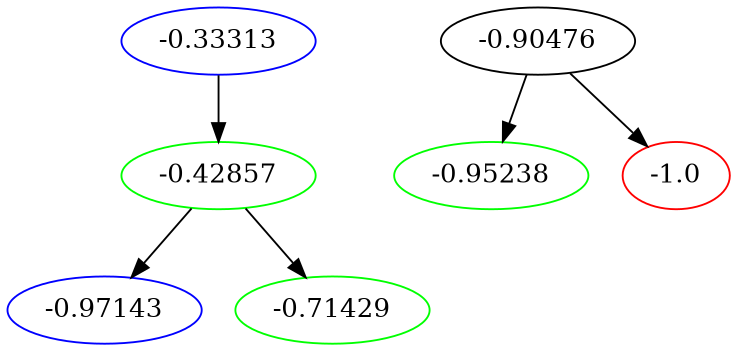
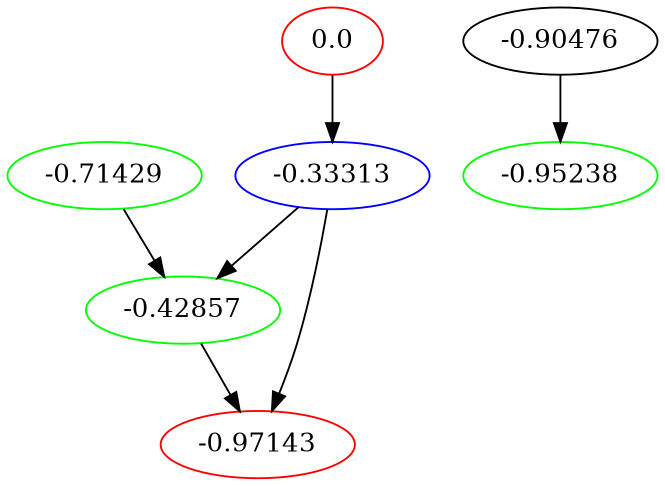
none -> (333, 41)
(676, 176) -> none
(269, 236) -> (139, 235)
none -> (308, 303)
(105, 310) -> (258, 445)
